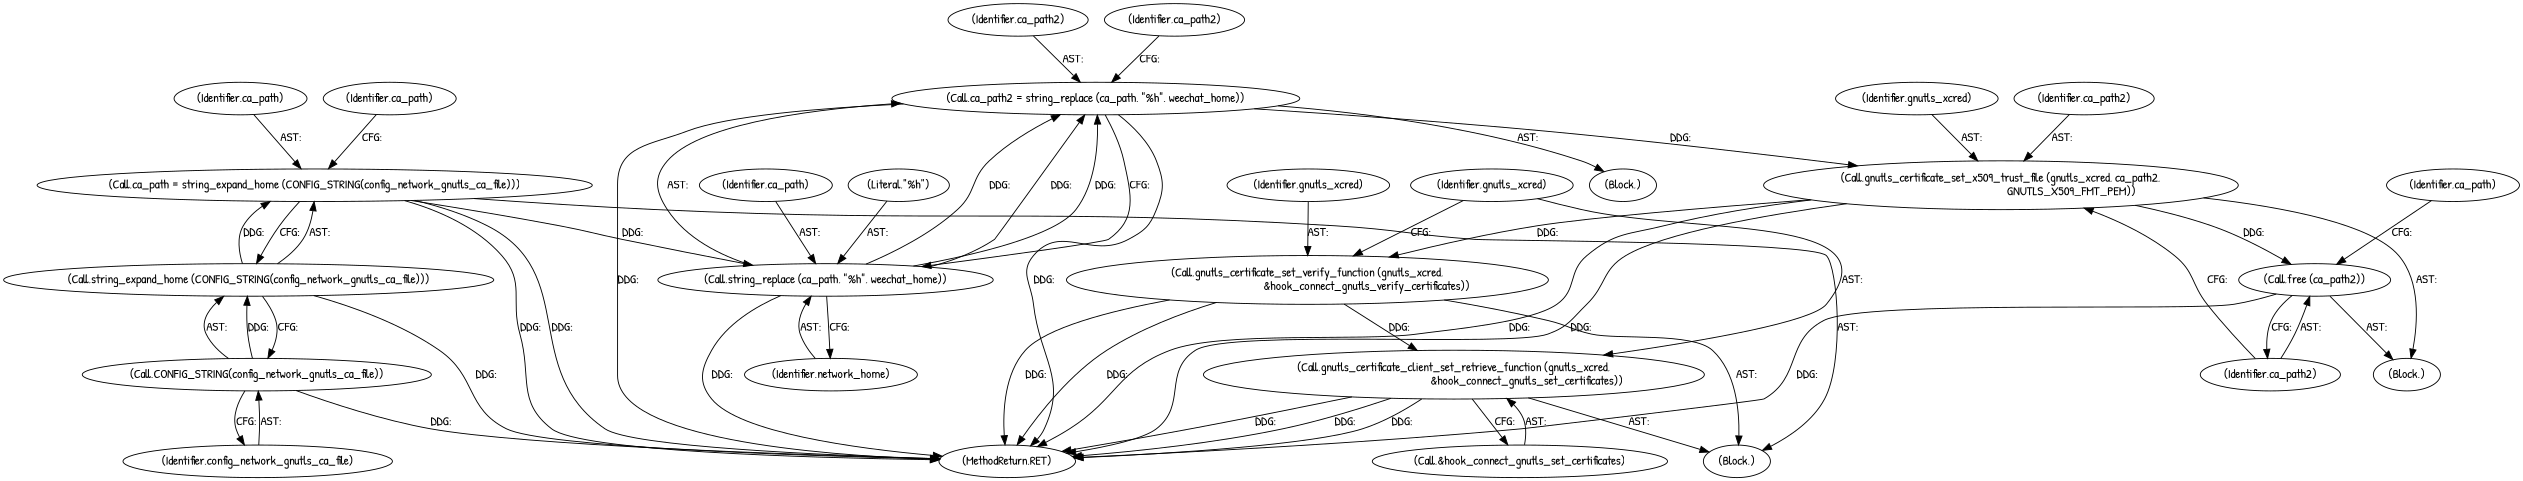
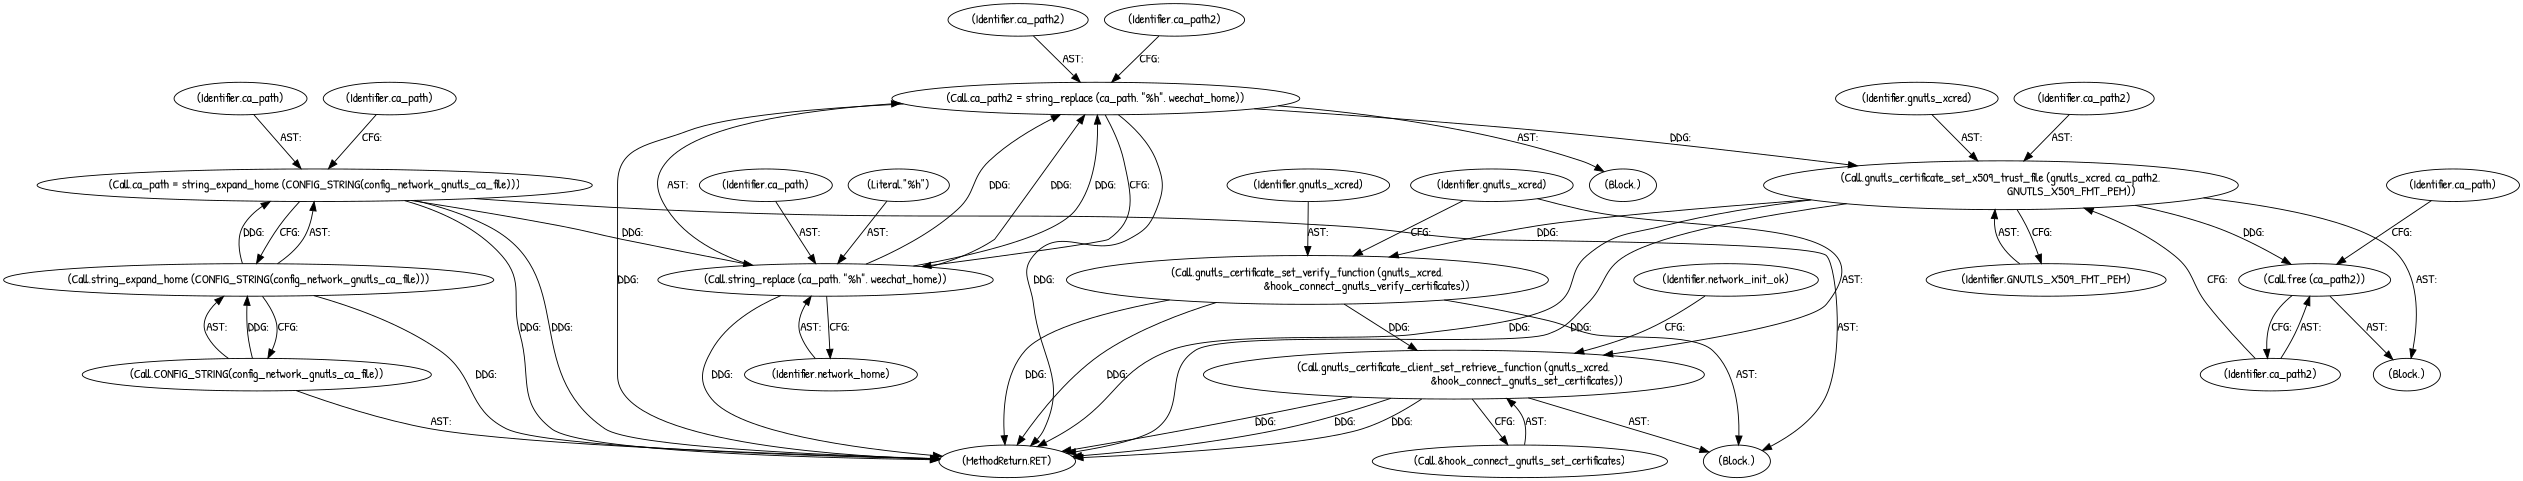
none -> (1726, 280)
none -> (2046, 280)
(1701, 407) -> none
(443, 422) -> (443, 422)
(258, 461) -> none
